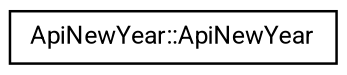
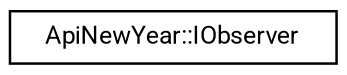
(173, 37) -> (173, 37)
